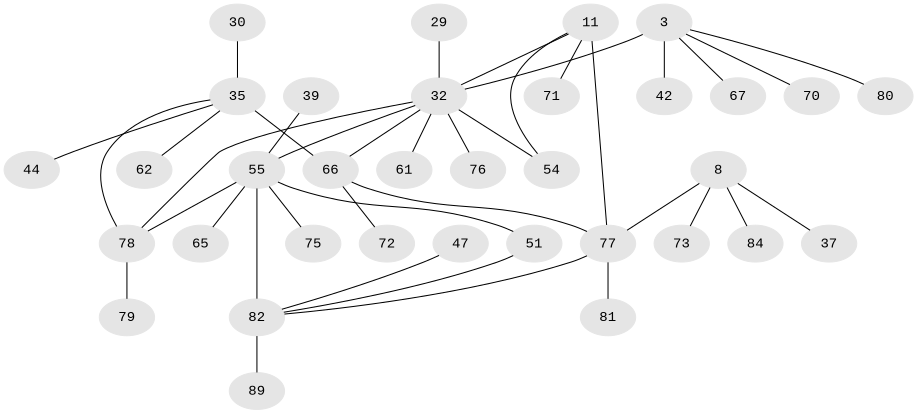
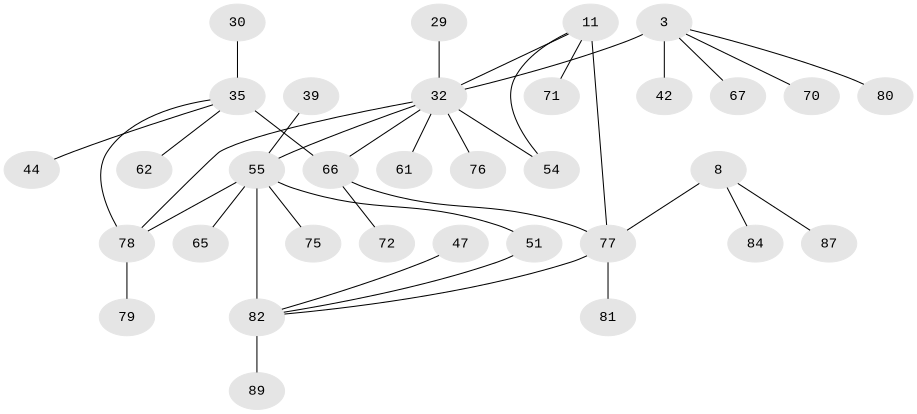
(682, 244) -> none
(829, 244) -> (829, 244)
